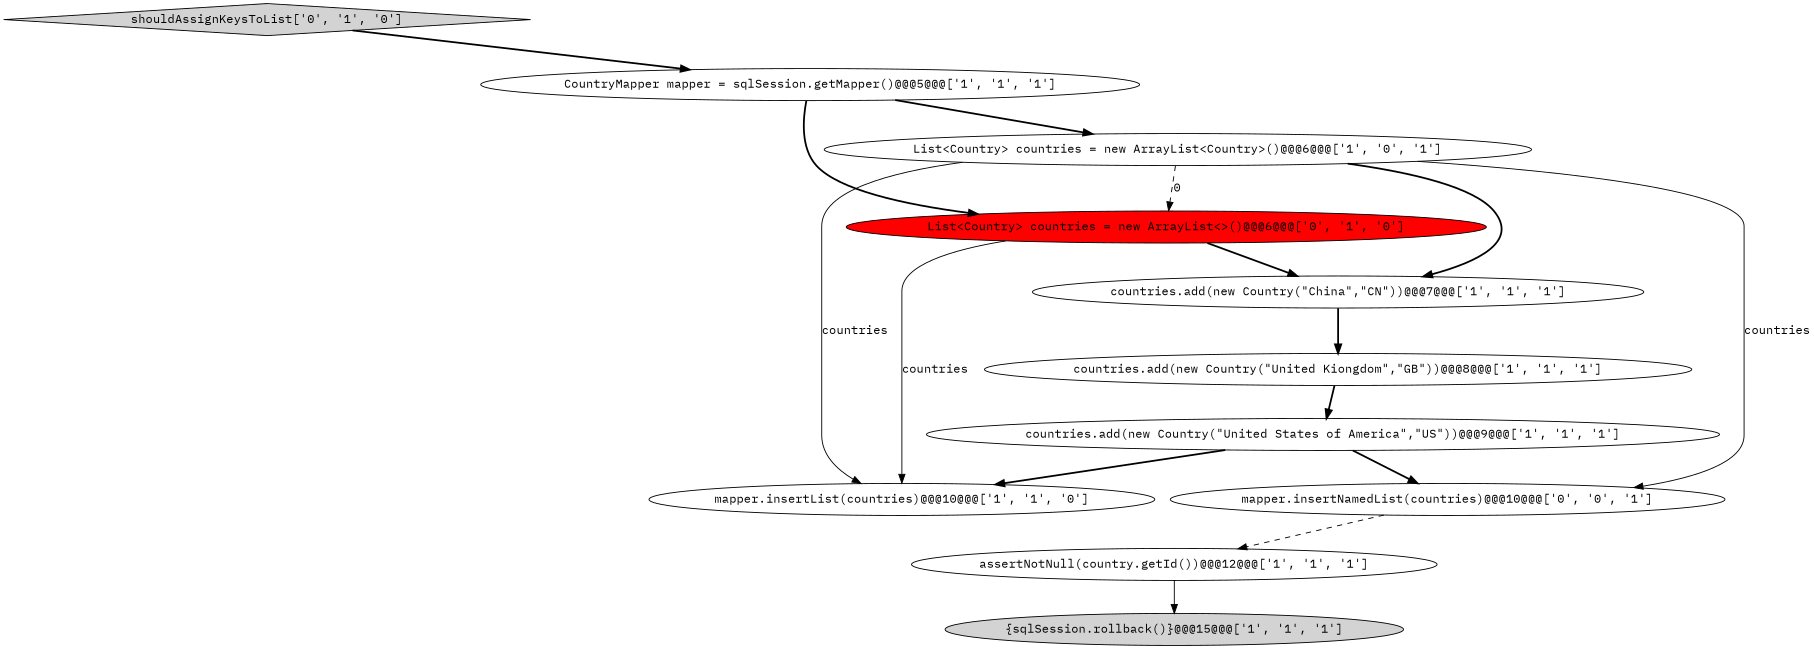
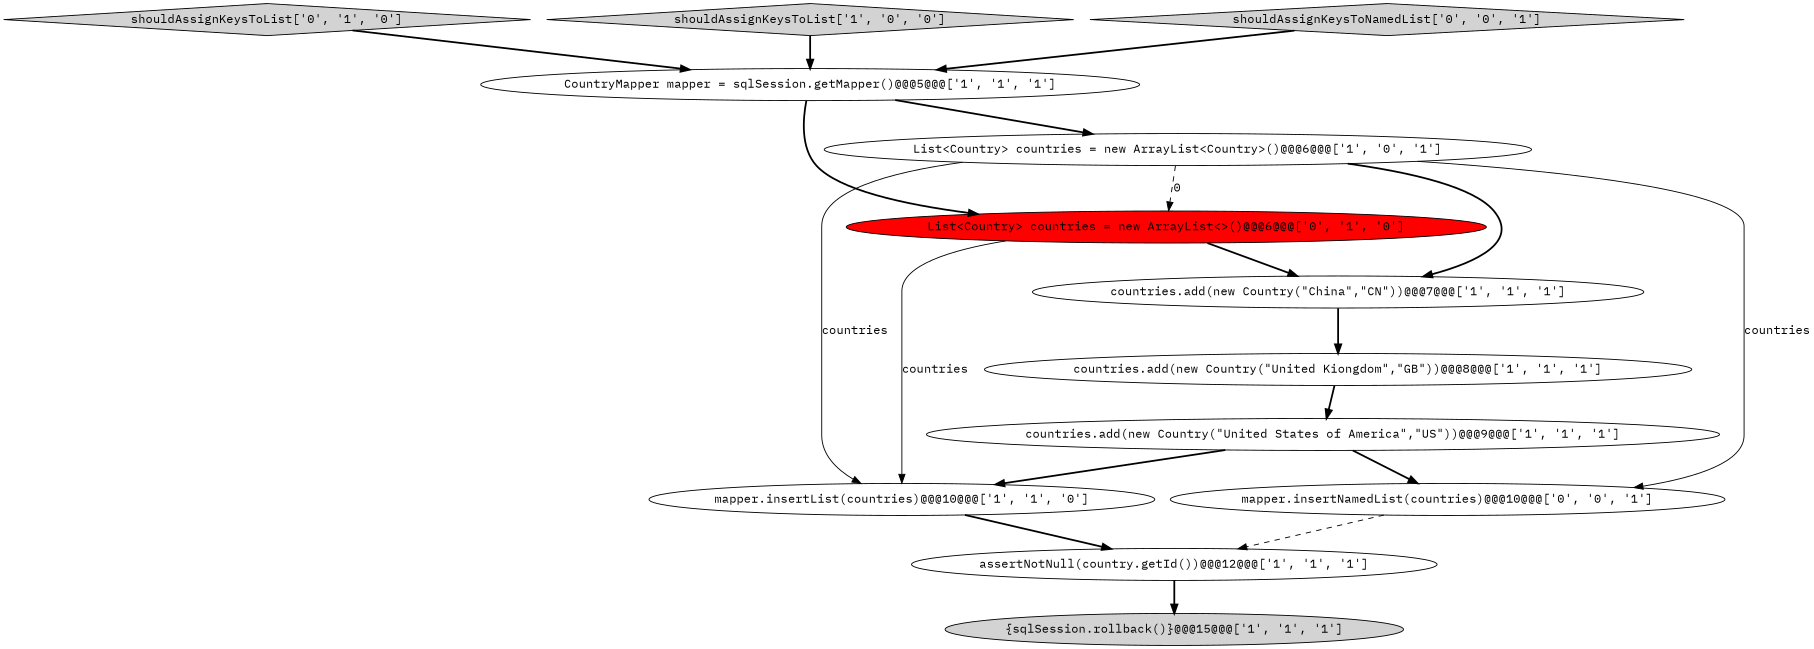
none -> (810, 20)
none -> (1387, 20)
none -> (1033, 531)
(1174, 593) -> (1174, 593)
